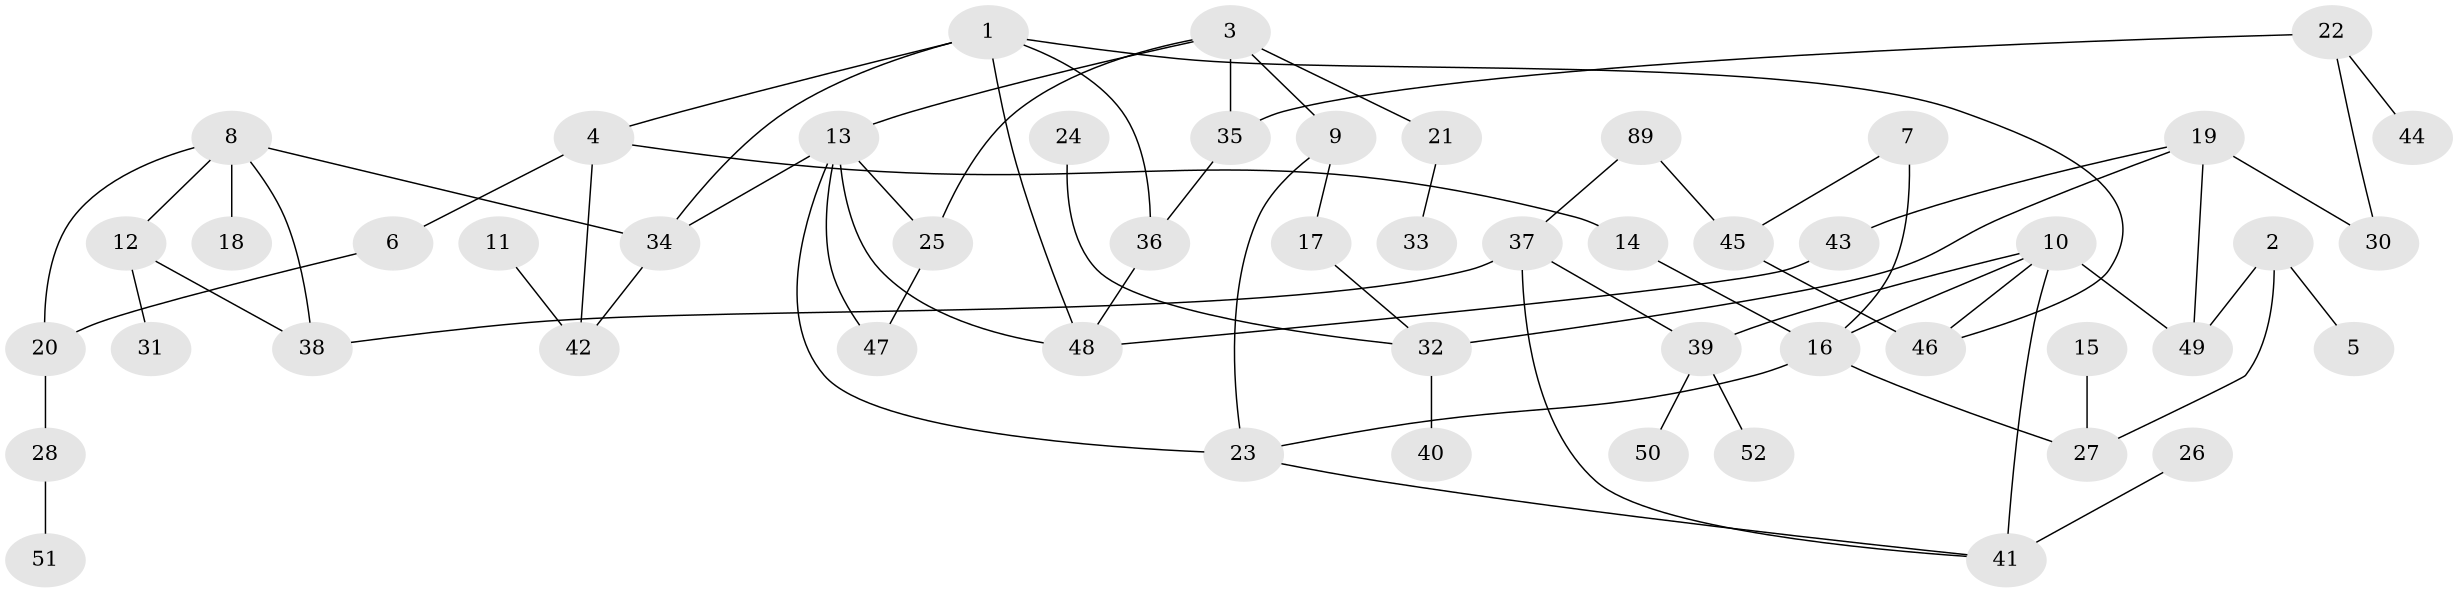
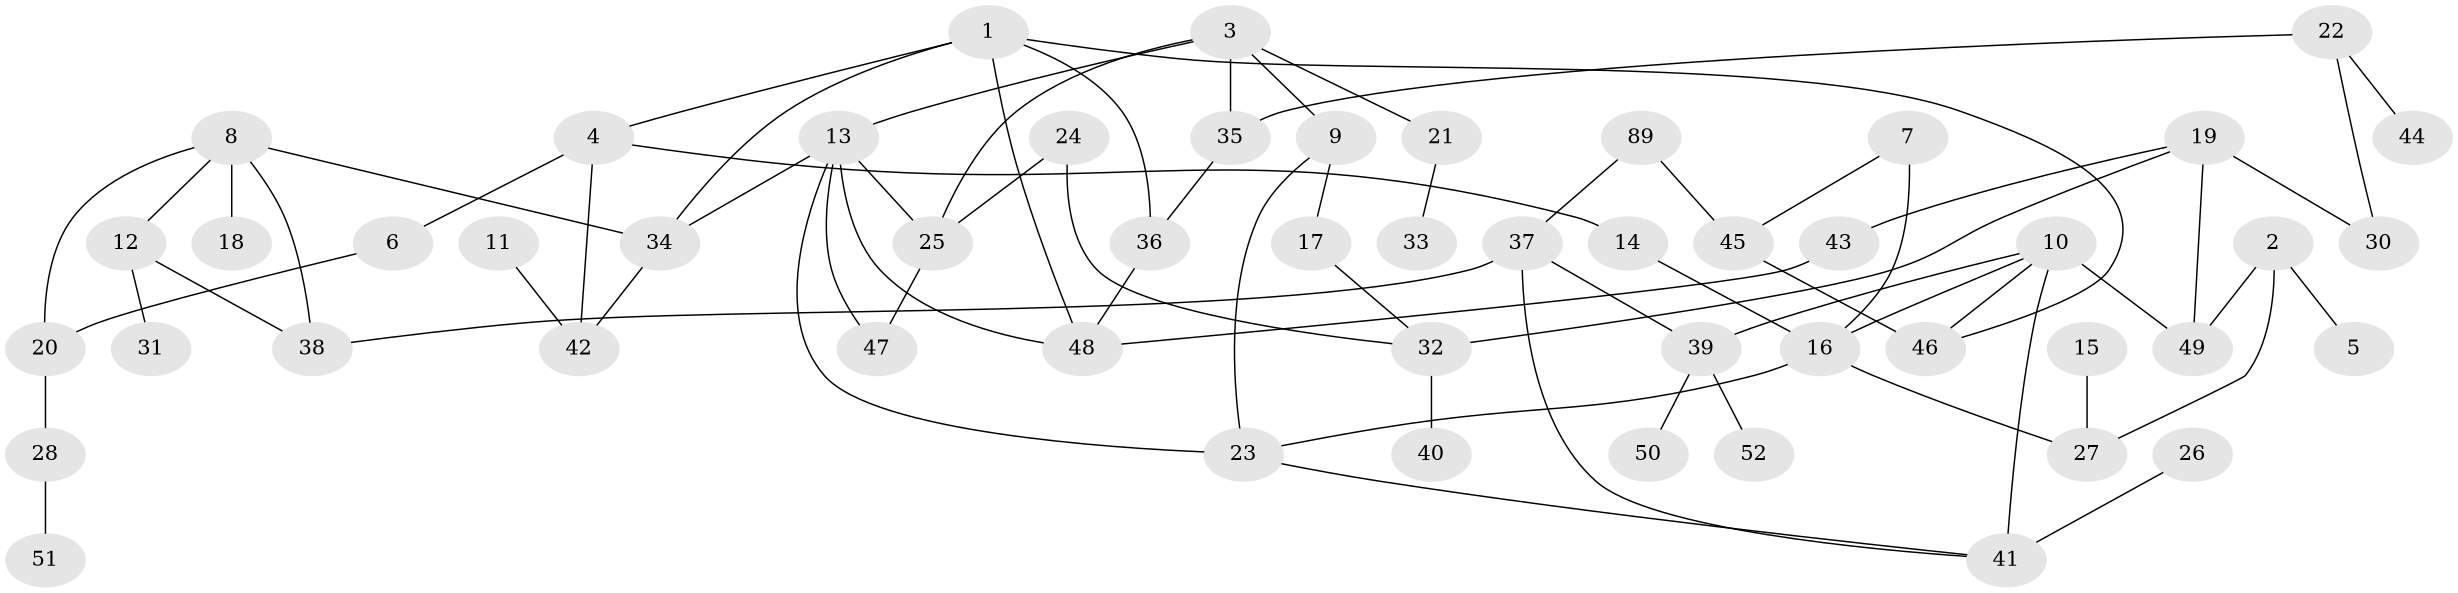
none -> (1001, 191)
